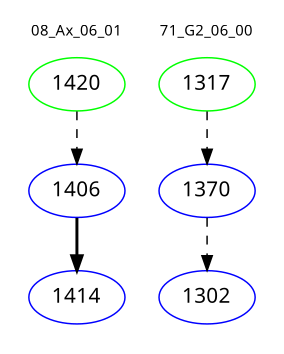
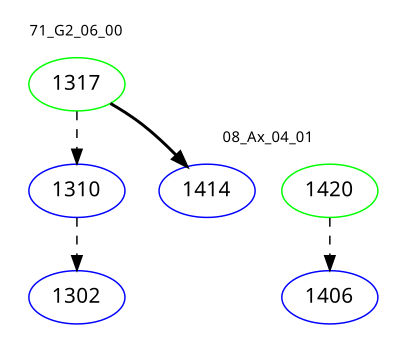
(77, 32) -> (268, 138)
(207, 191) -> (77, 191)
(77, 237) -> (158, 138)
